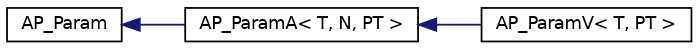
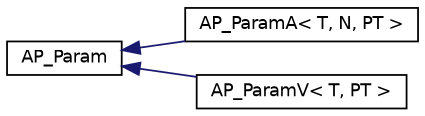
(459, 25) -> (168, 73)
